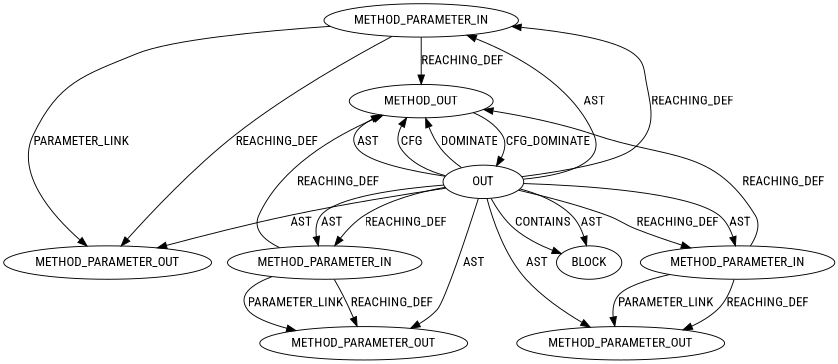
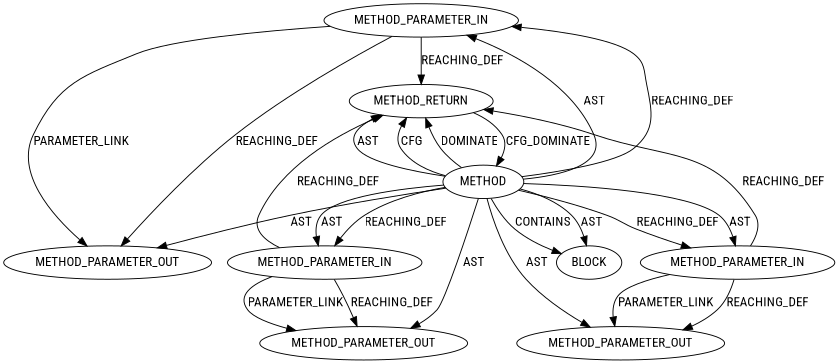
(421, 101) -> (421, 101)
(483, 182) -> (483, 182)
